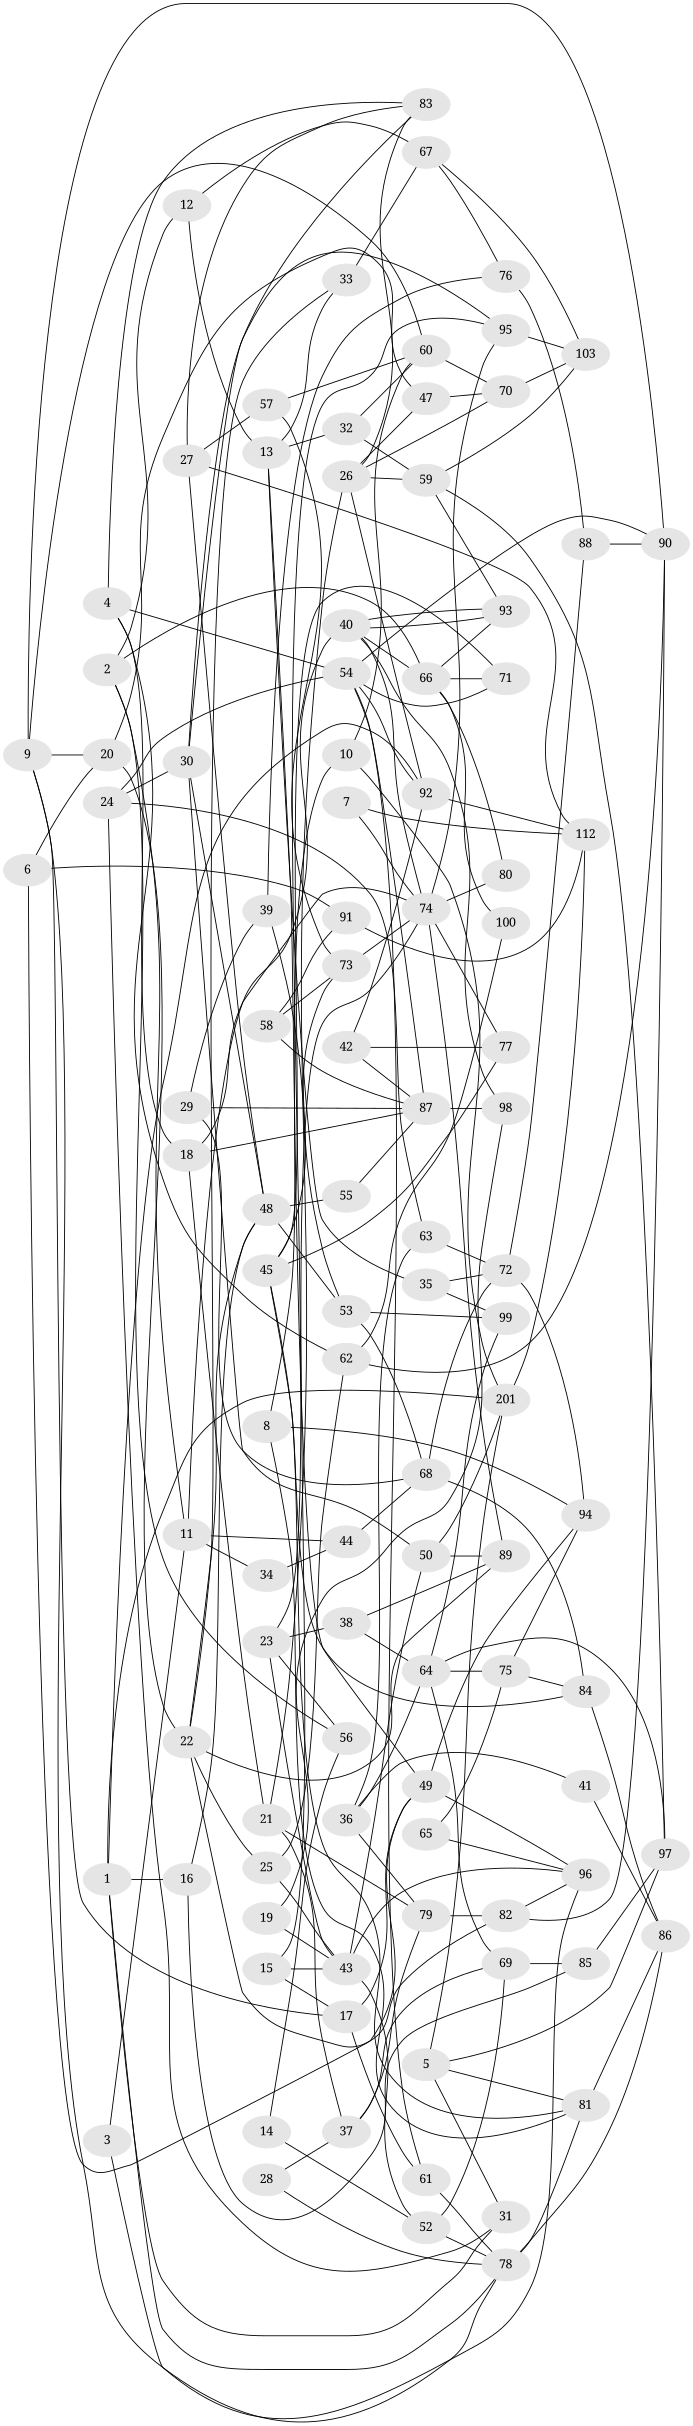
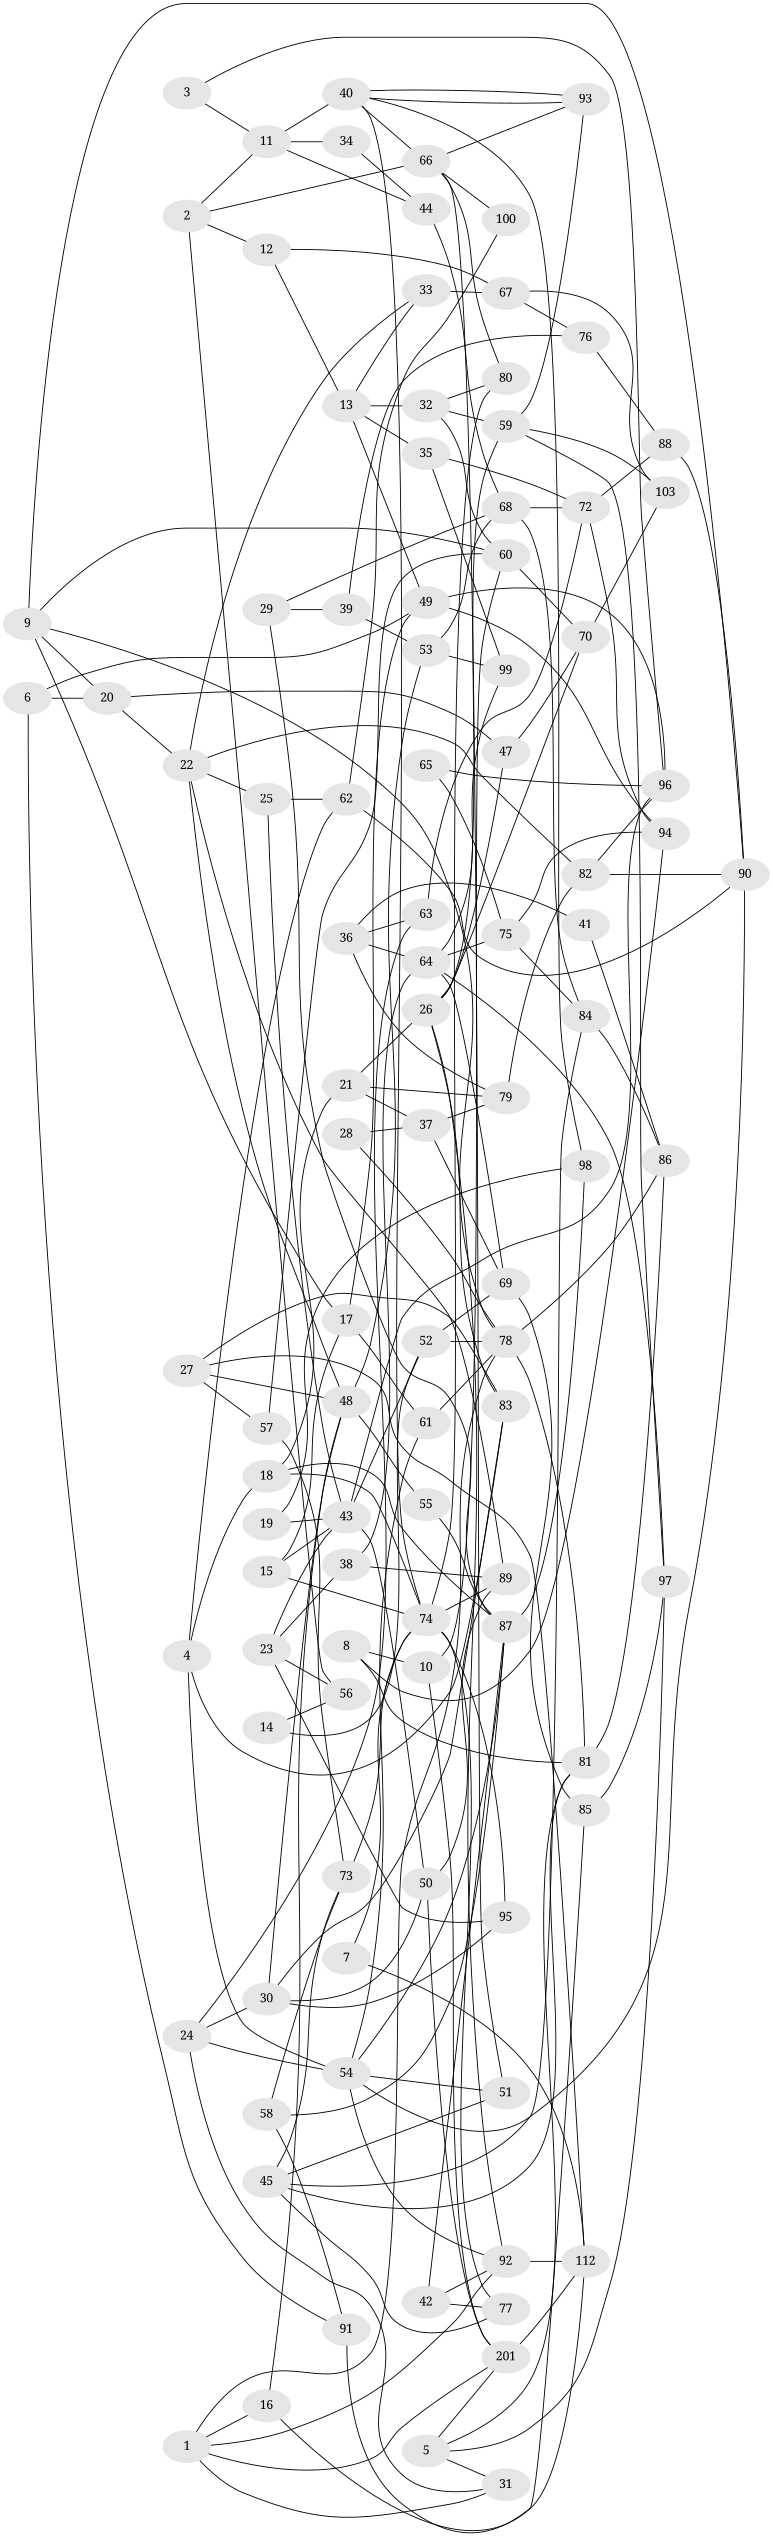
(551, 344) -> none
none -> (460, 394)
(506, 679) -> (506, 2093)
